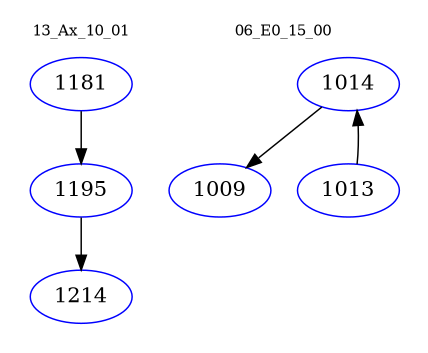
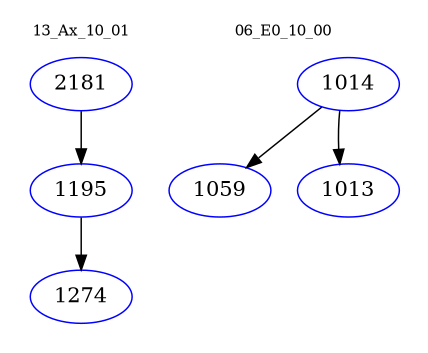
(283, 32) -> (283, 32)
(81, 84) -> (81, 84)
(358, 145) -> (339, 130)
(220, 190) -> (220, 190)
(81, 297) -> (81, 297)
